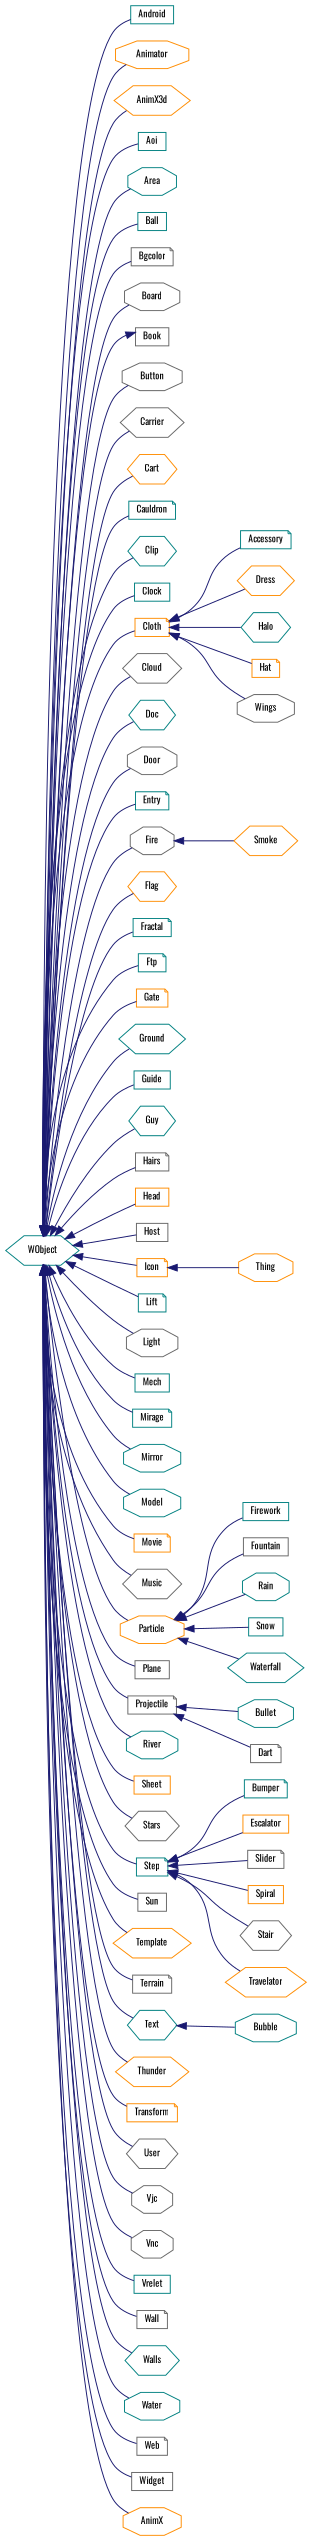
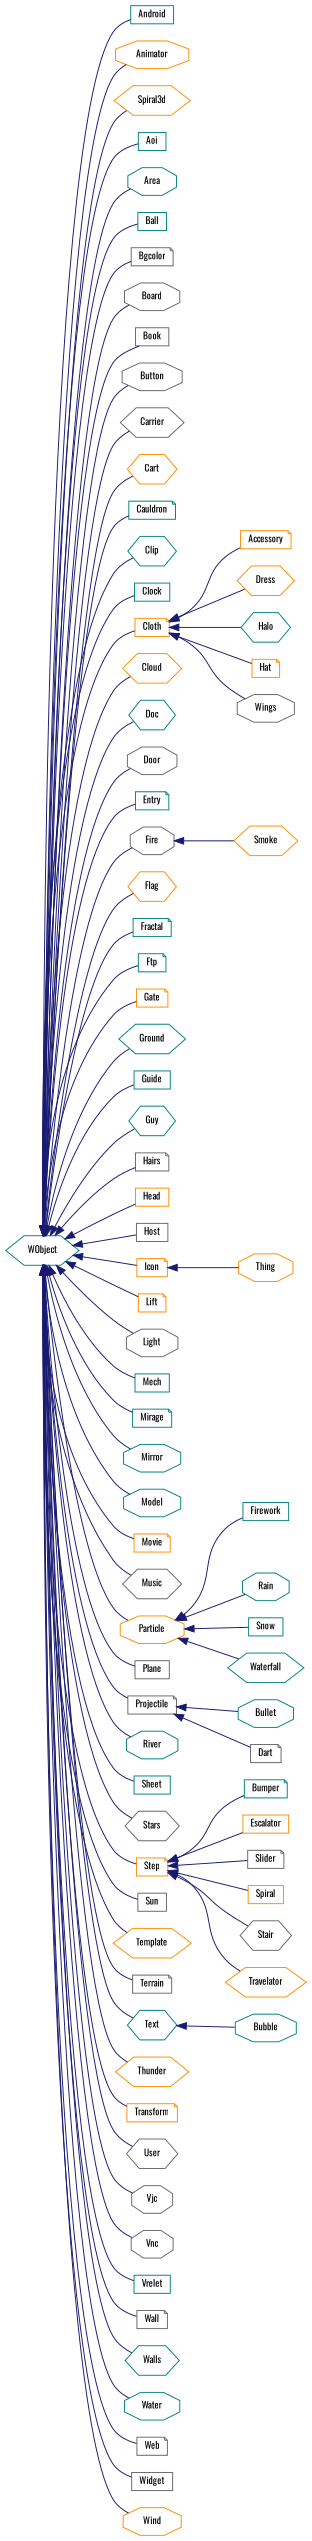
(152, 101) -> (152, 101)
(266, 540) -> (266, 540)
(152, 668) -> (152, 668)
(59, 780) -> (60, 776)
(152, 1303) -> (152, 1303)
(266, 1547) -> none
(152, 1785) -> (152, 1785)
(152, 1867) -> (152, 1867)
(152, 2522) -> (152, 2522)
